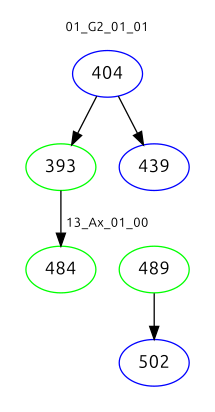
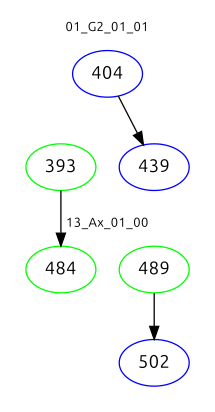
(87, 115) -> none
